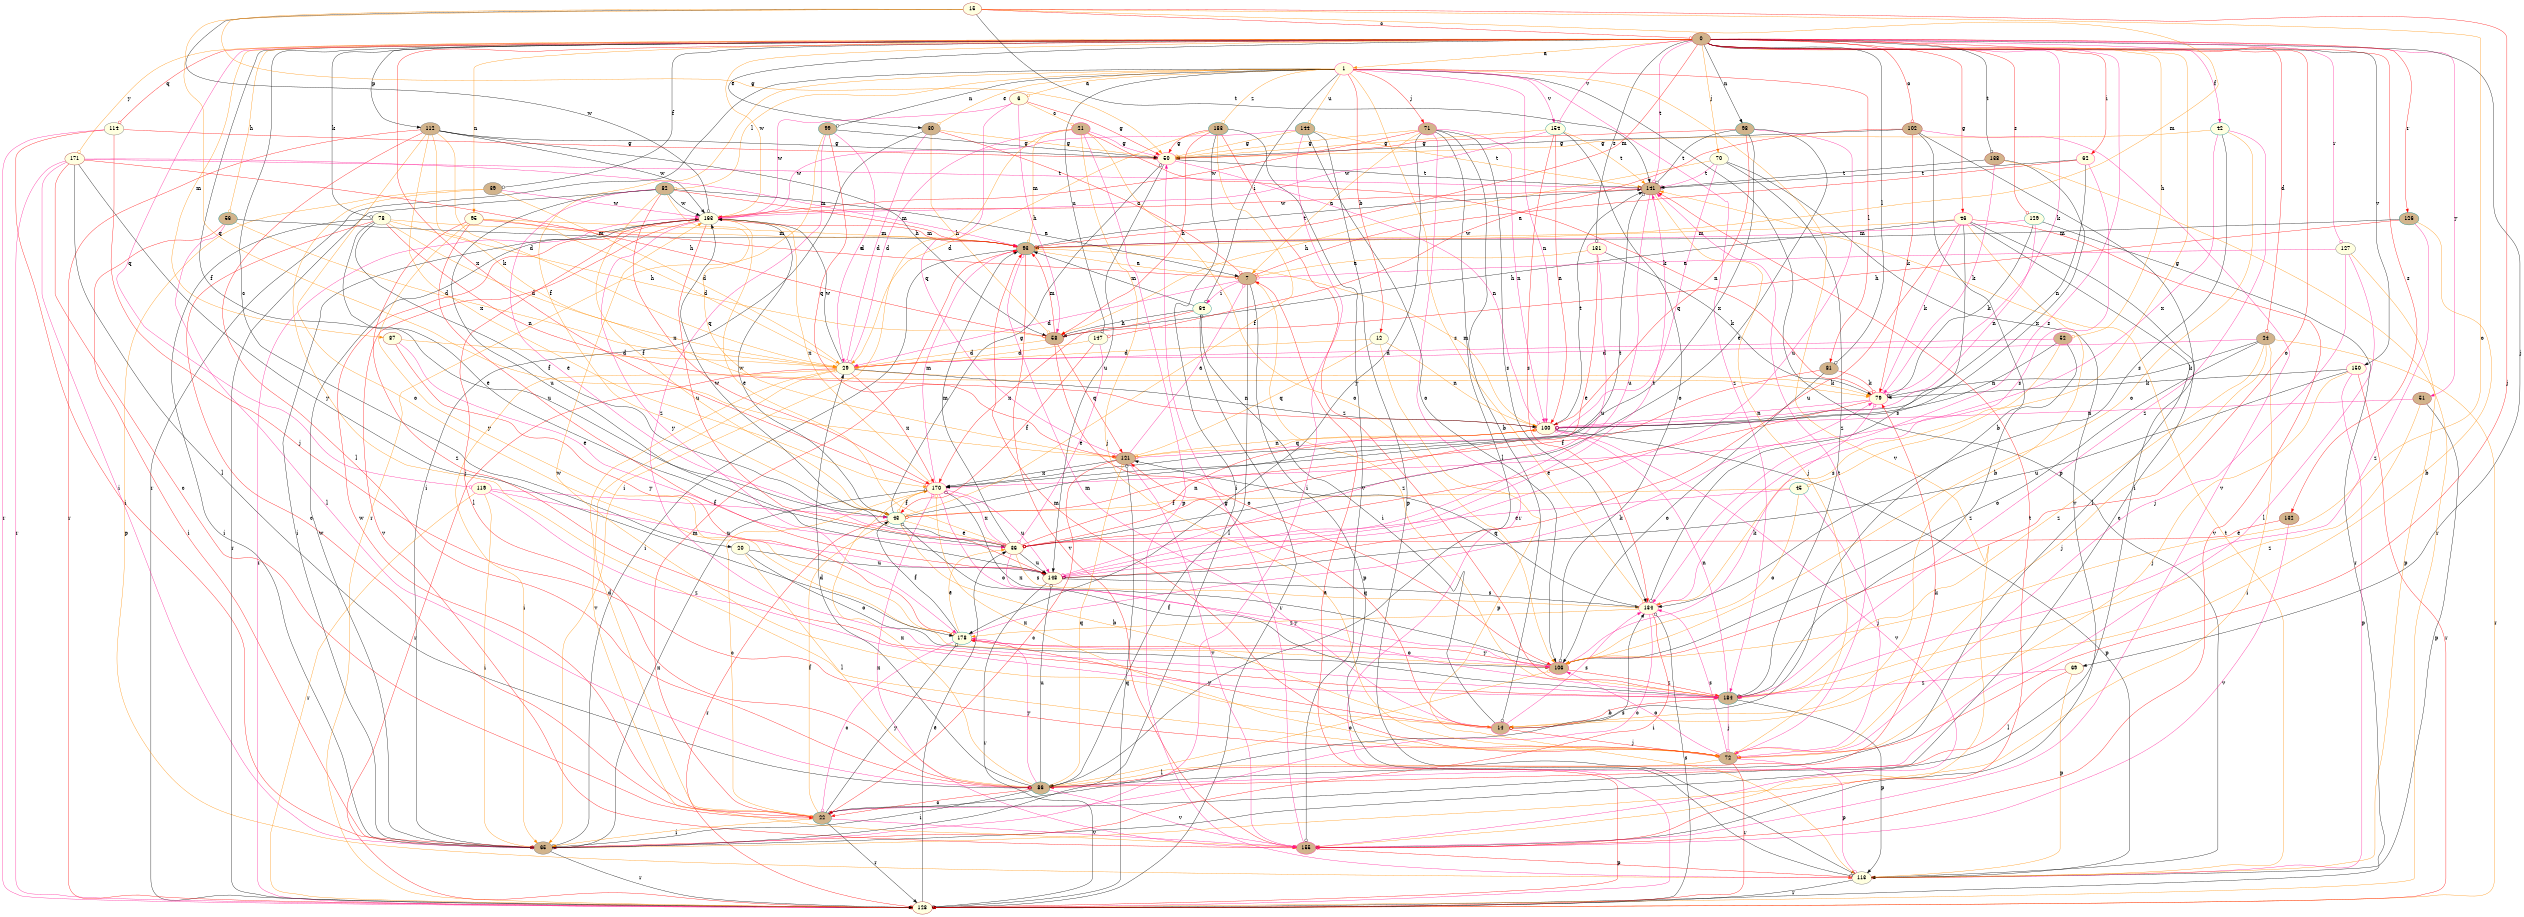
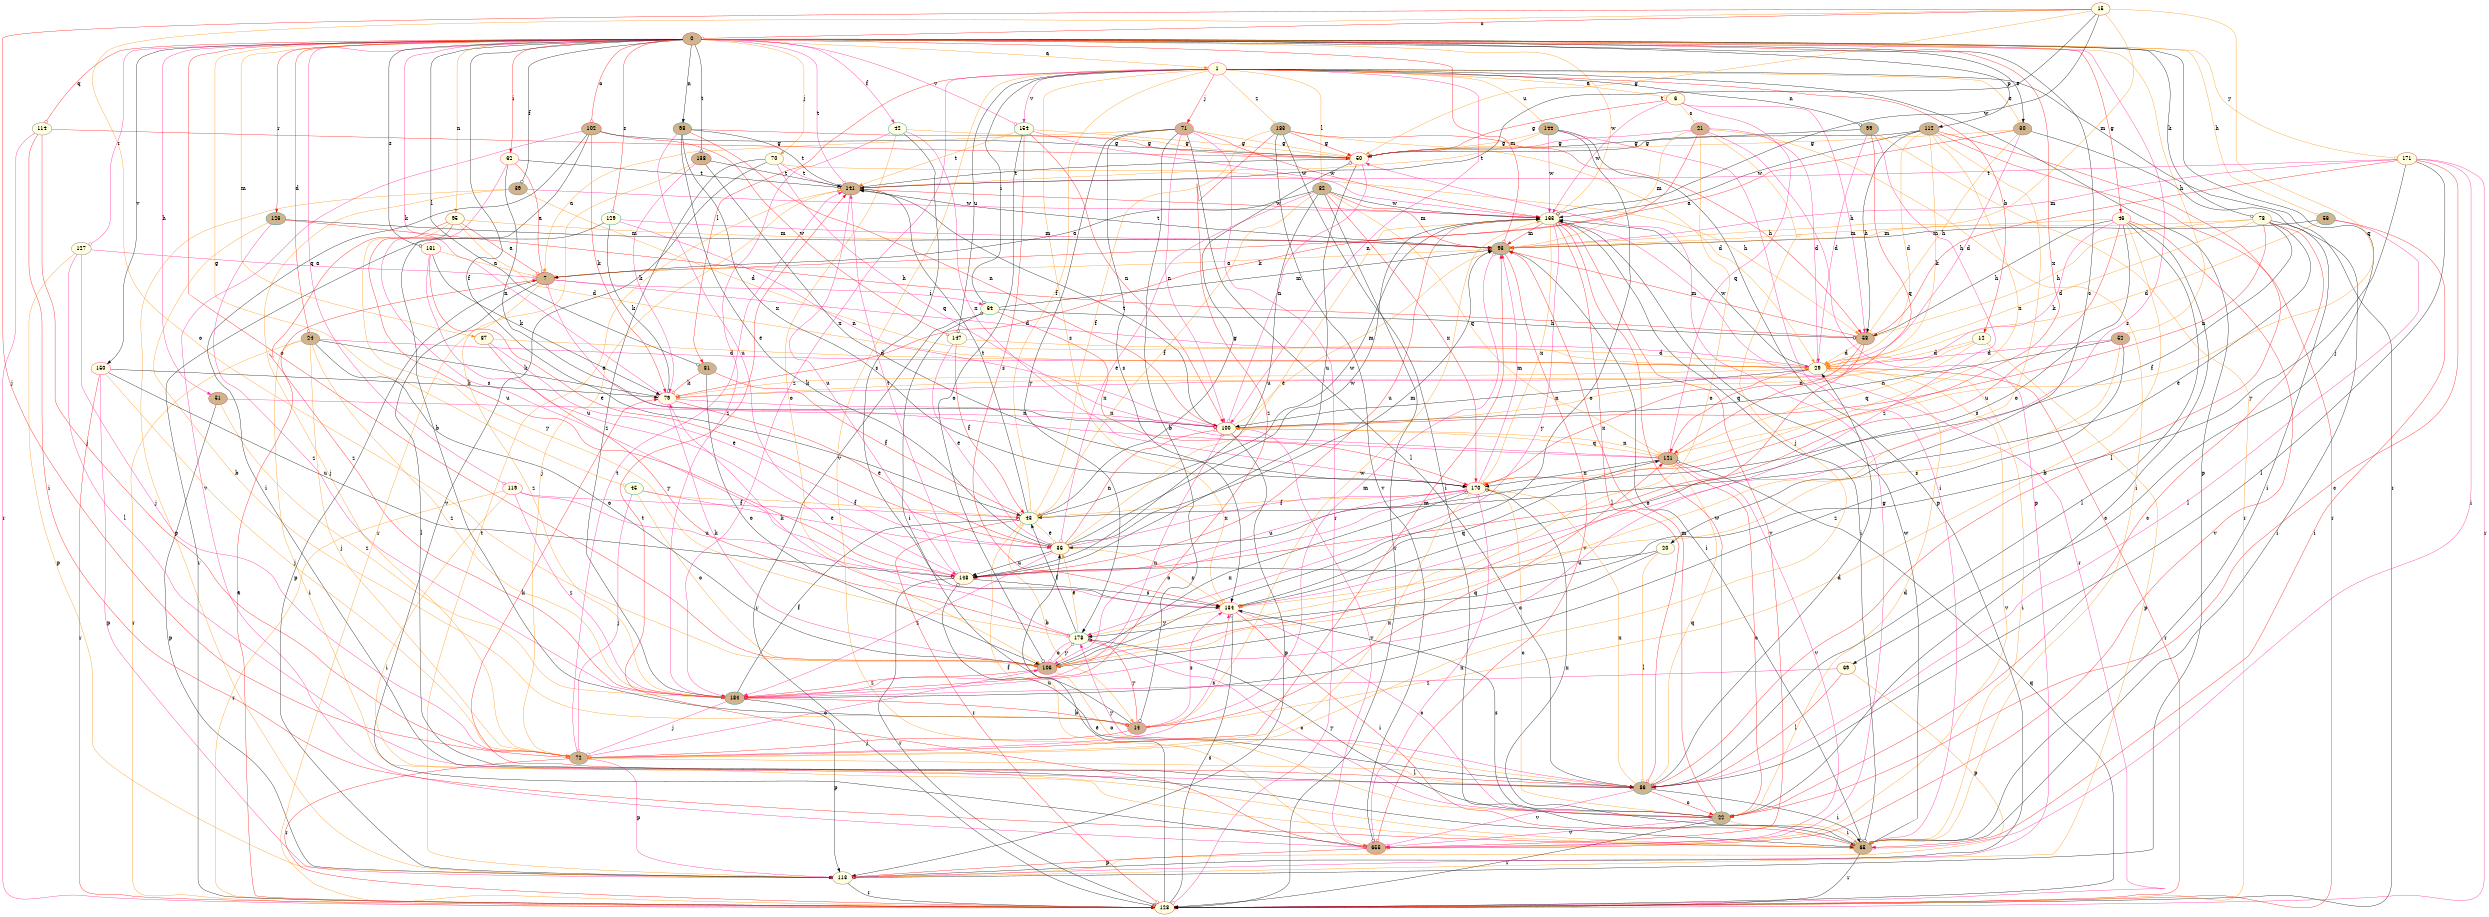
(2456, 219) -> (164, 219)
(2289, 518) -> none
(1306, 848) -> (1376, 848)
